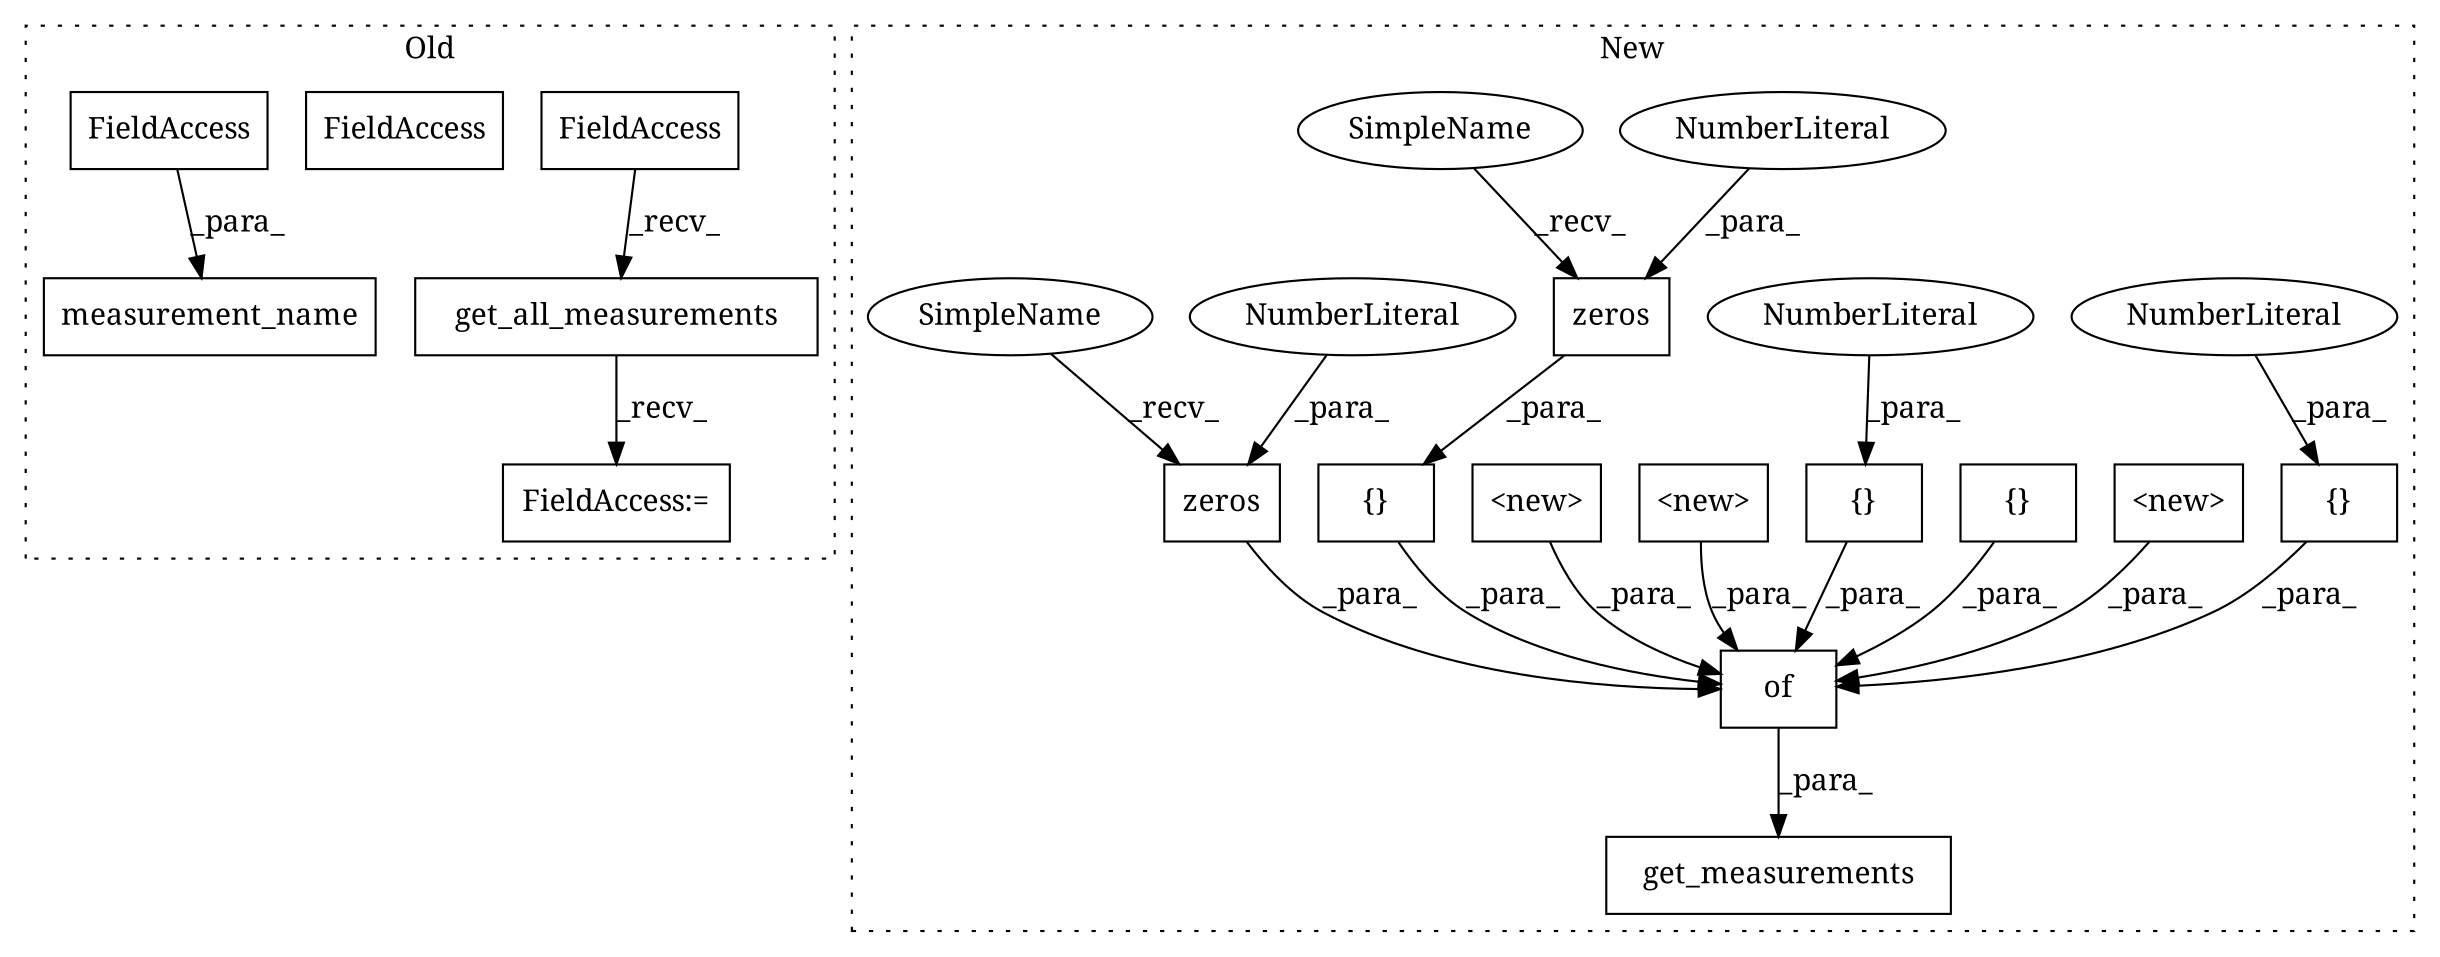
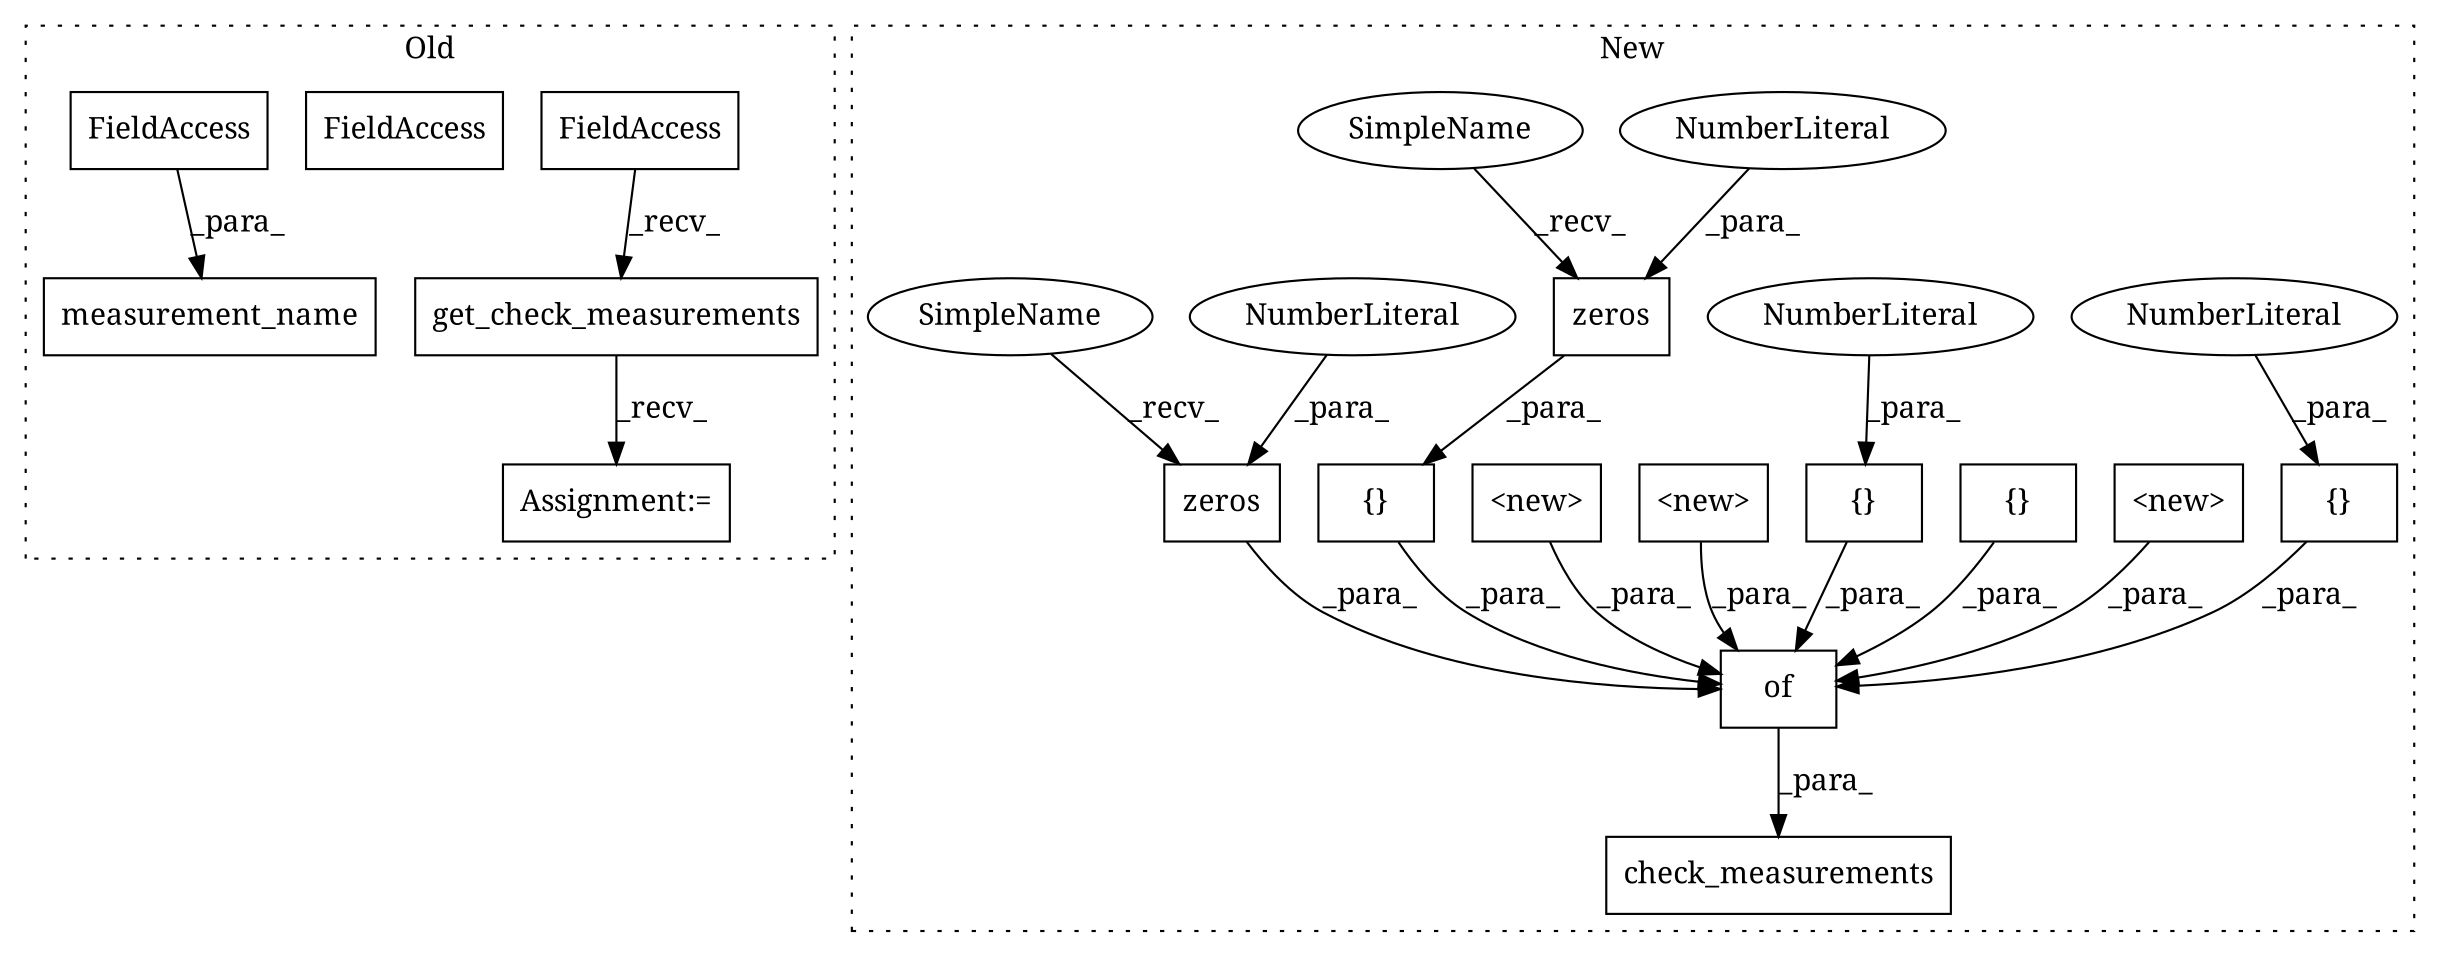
(616, 317) -> (616, 317)
(616, 503) -> (616, 503)
(1779, 875) -> (1779, 875)
